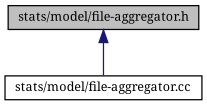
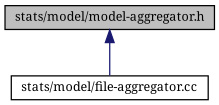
(103, 18) -> (110, 18)
